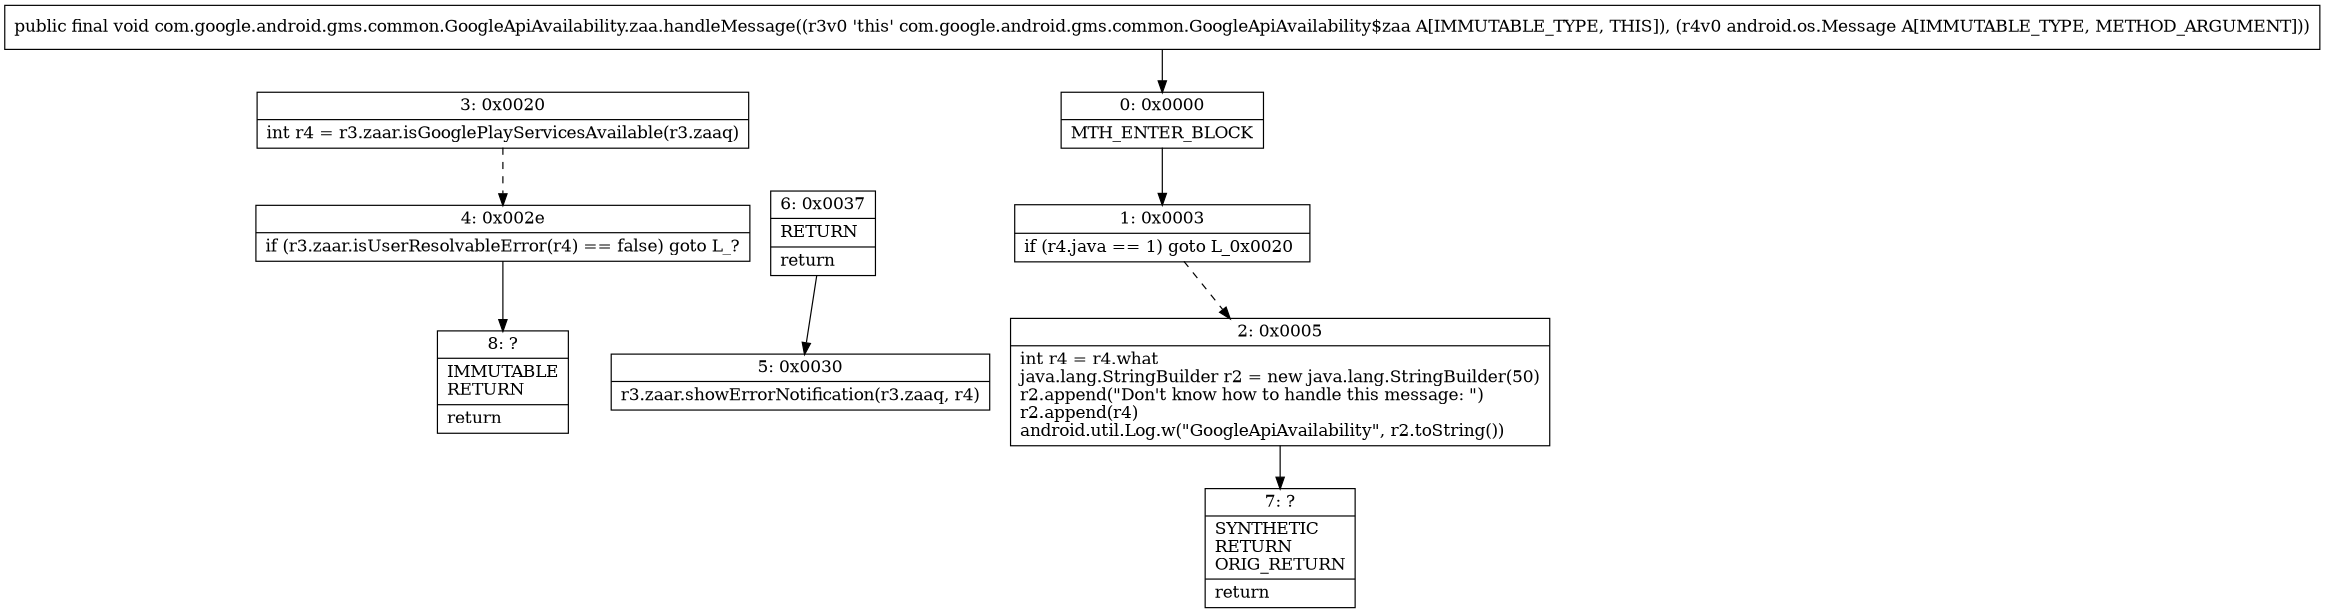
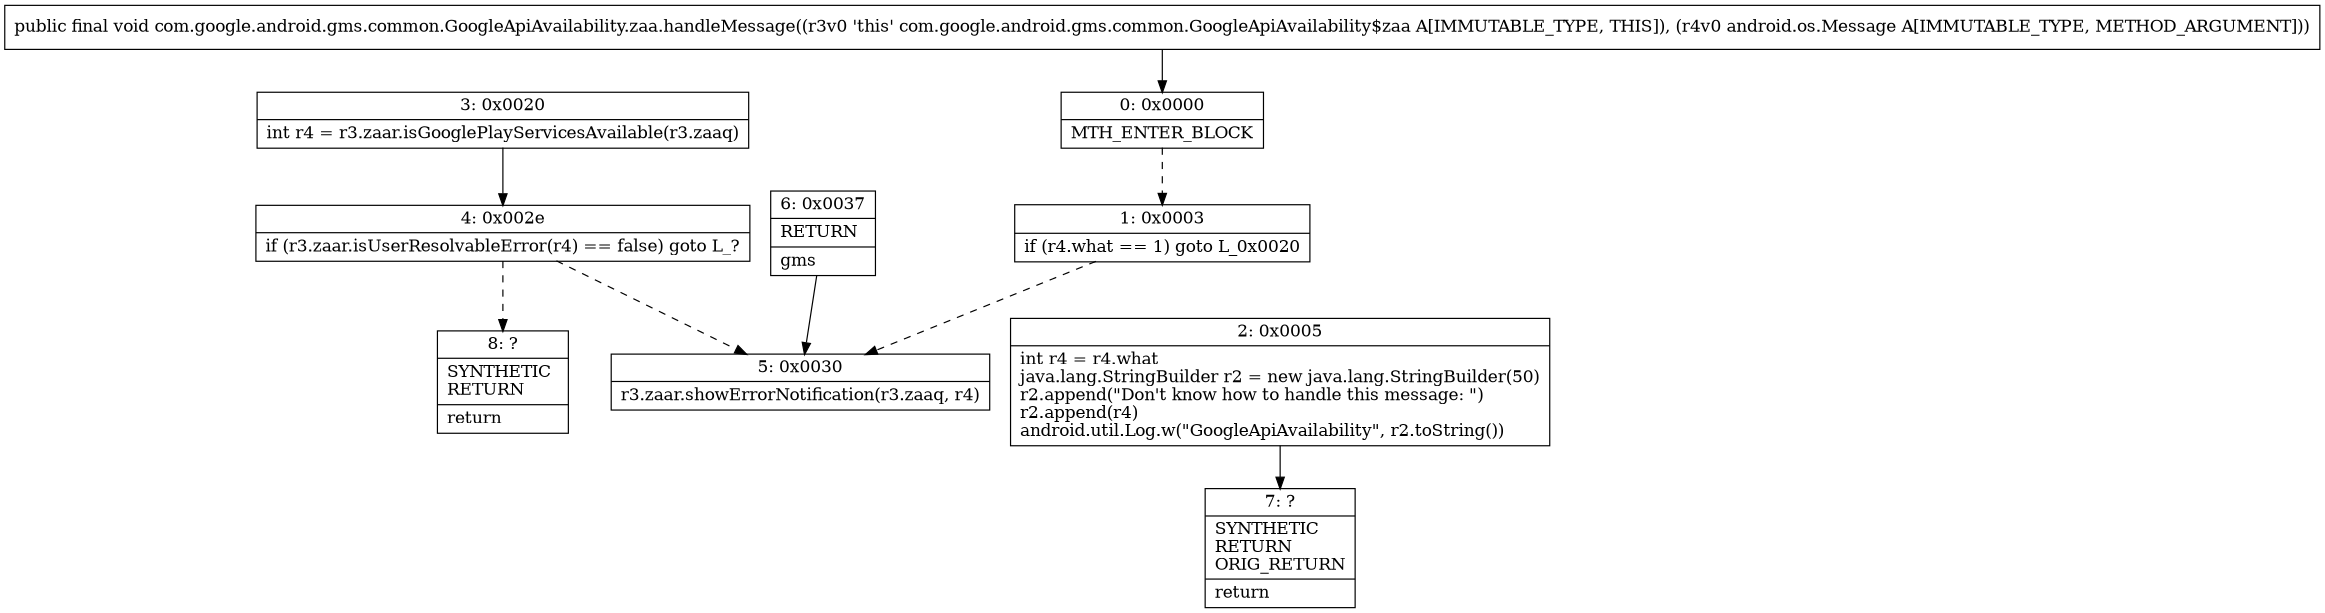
(1162, 170) -> (1162, 170)
(503, 171) -> (503, 171)
(1159, 247) -> (1162, 247)
(808, 261) -> (799, 261)
(1203, 285) -> (986, 306)
(503, 290) -> (503, 290)
none -> (646, 305)
(503, 372) -> (499, 372)
